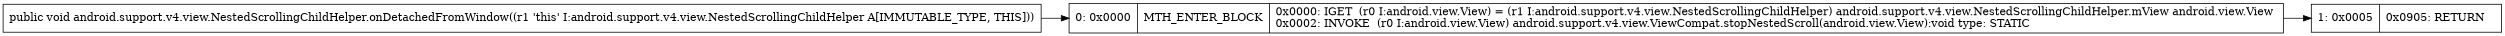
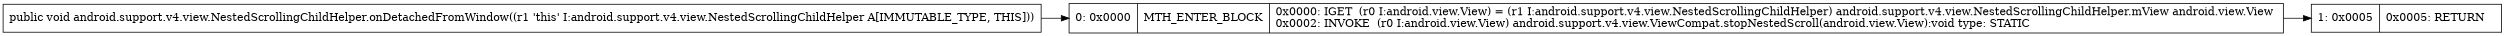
(2441, 18) -> (2441, 18)
